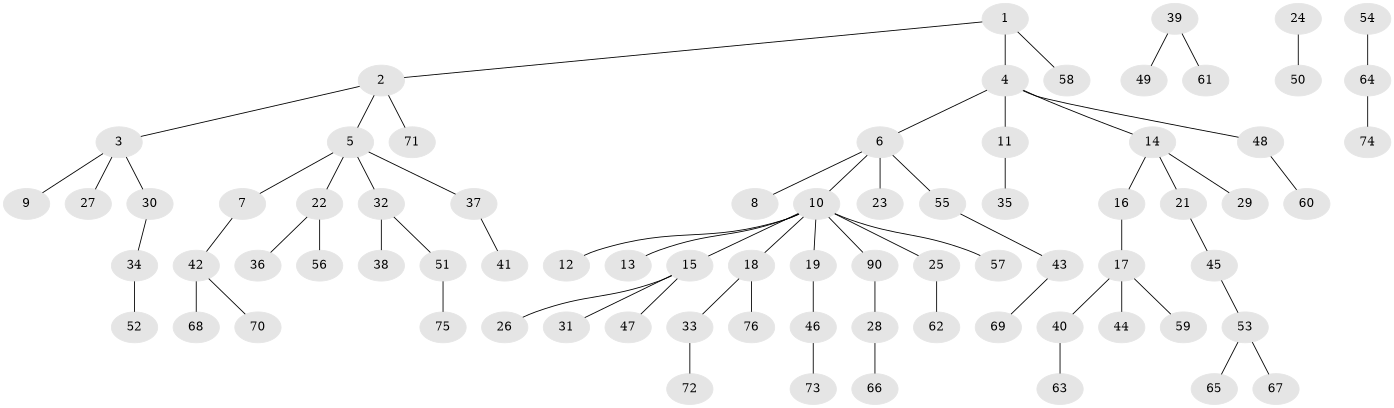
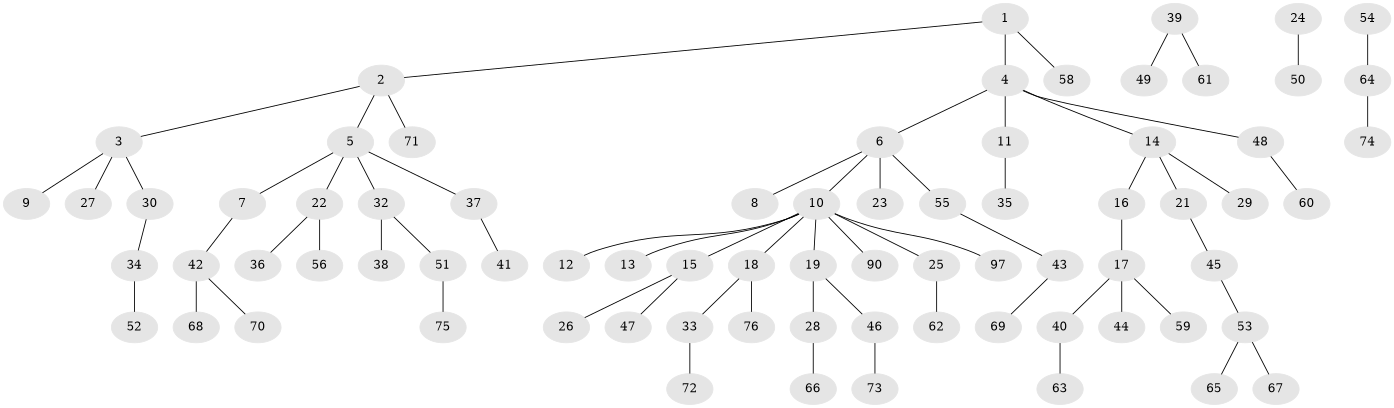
(998, 266) -> (998, 266)
(875, 297) -> (813, 297)
(566, 327) -> none
